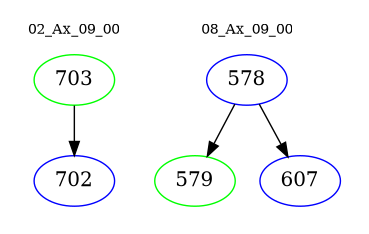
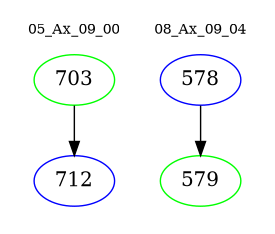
(74, 30) -> (74, 30)
(248, 30) -> (201, 30)
(74, 181) -> (74, 181)
(300, 181) -> none
